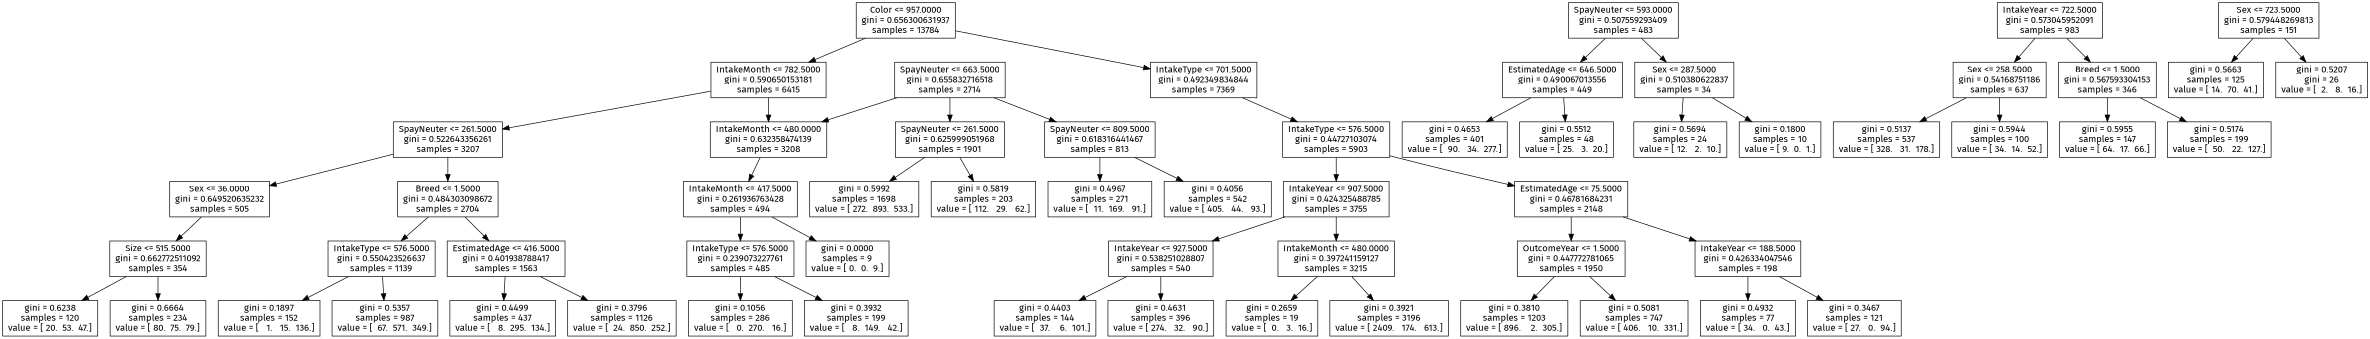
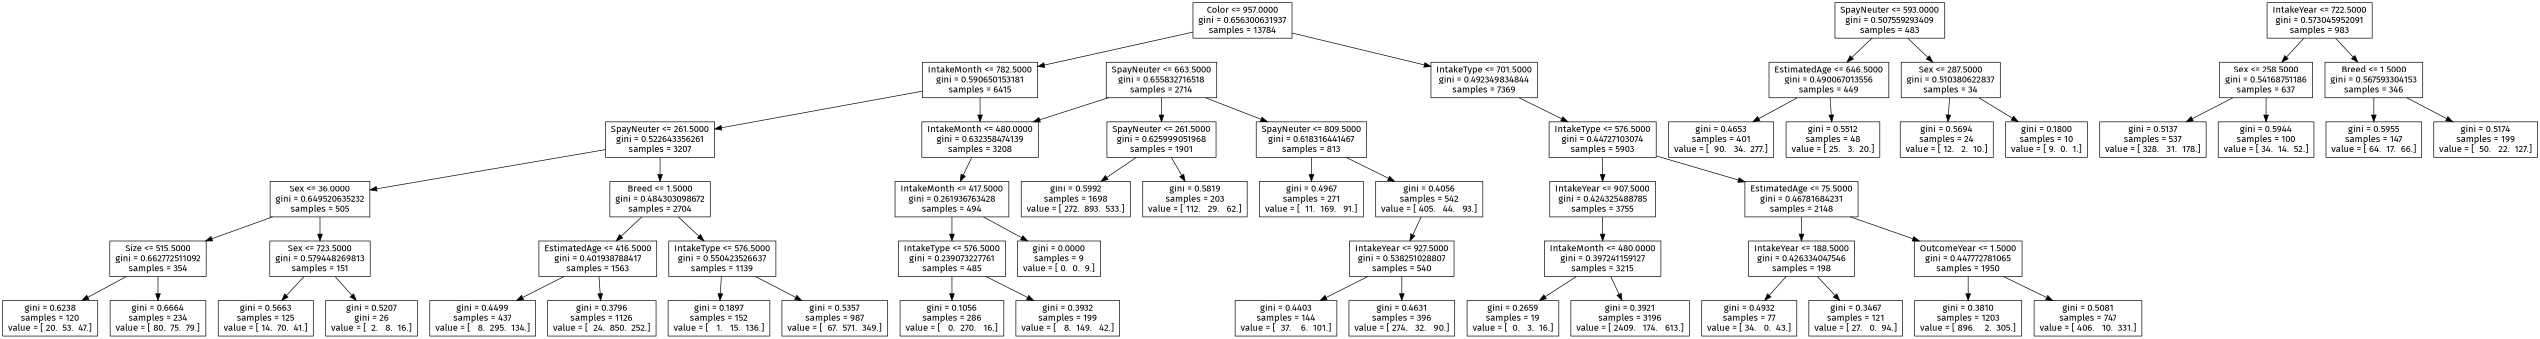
none -> (320, 226)
(1252, 228) -> (1417, 226)
